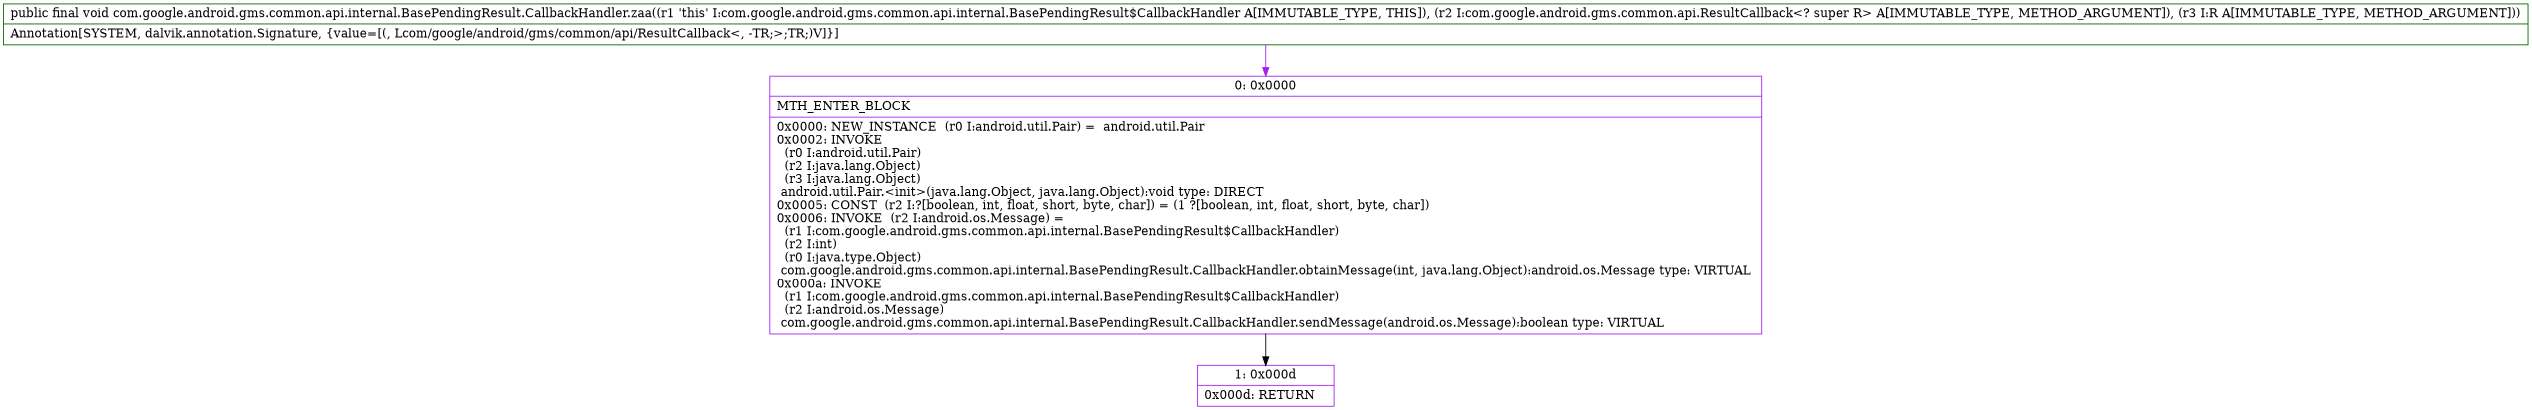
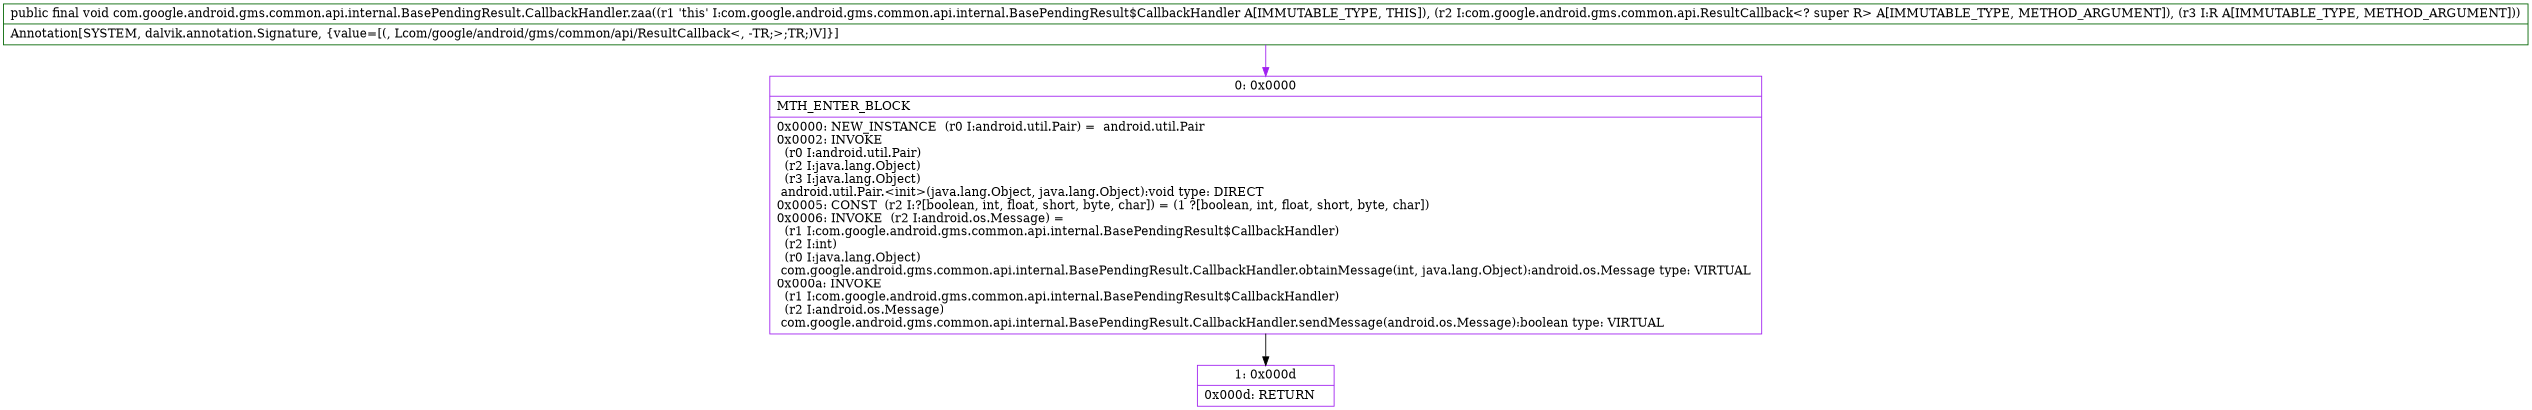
(849, 258) -> (849, 258)
